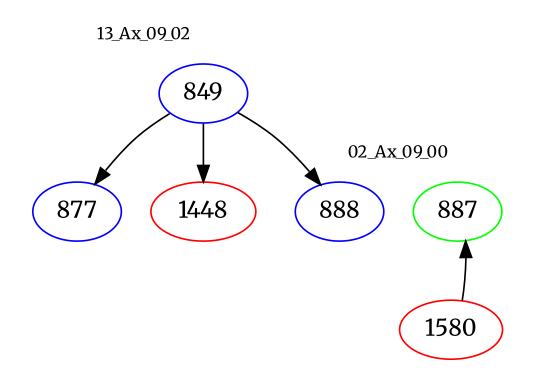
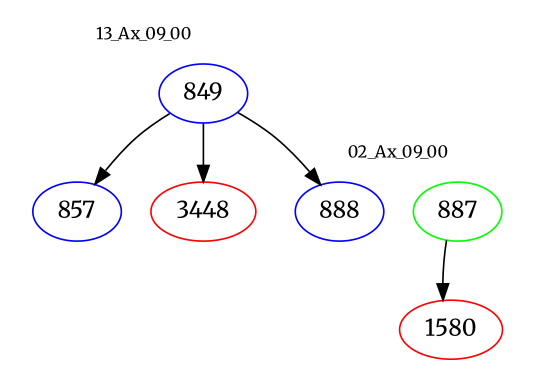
(144, 35) -> (144, 35)
(77, 212) -> (77, 212)
(203, 212) -> (203, 212)
(465, 279) -> (444, 262)
